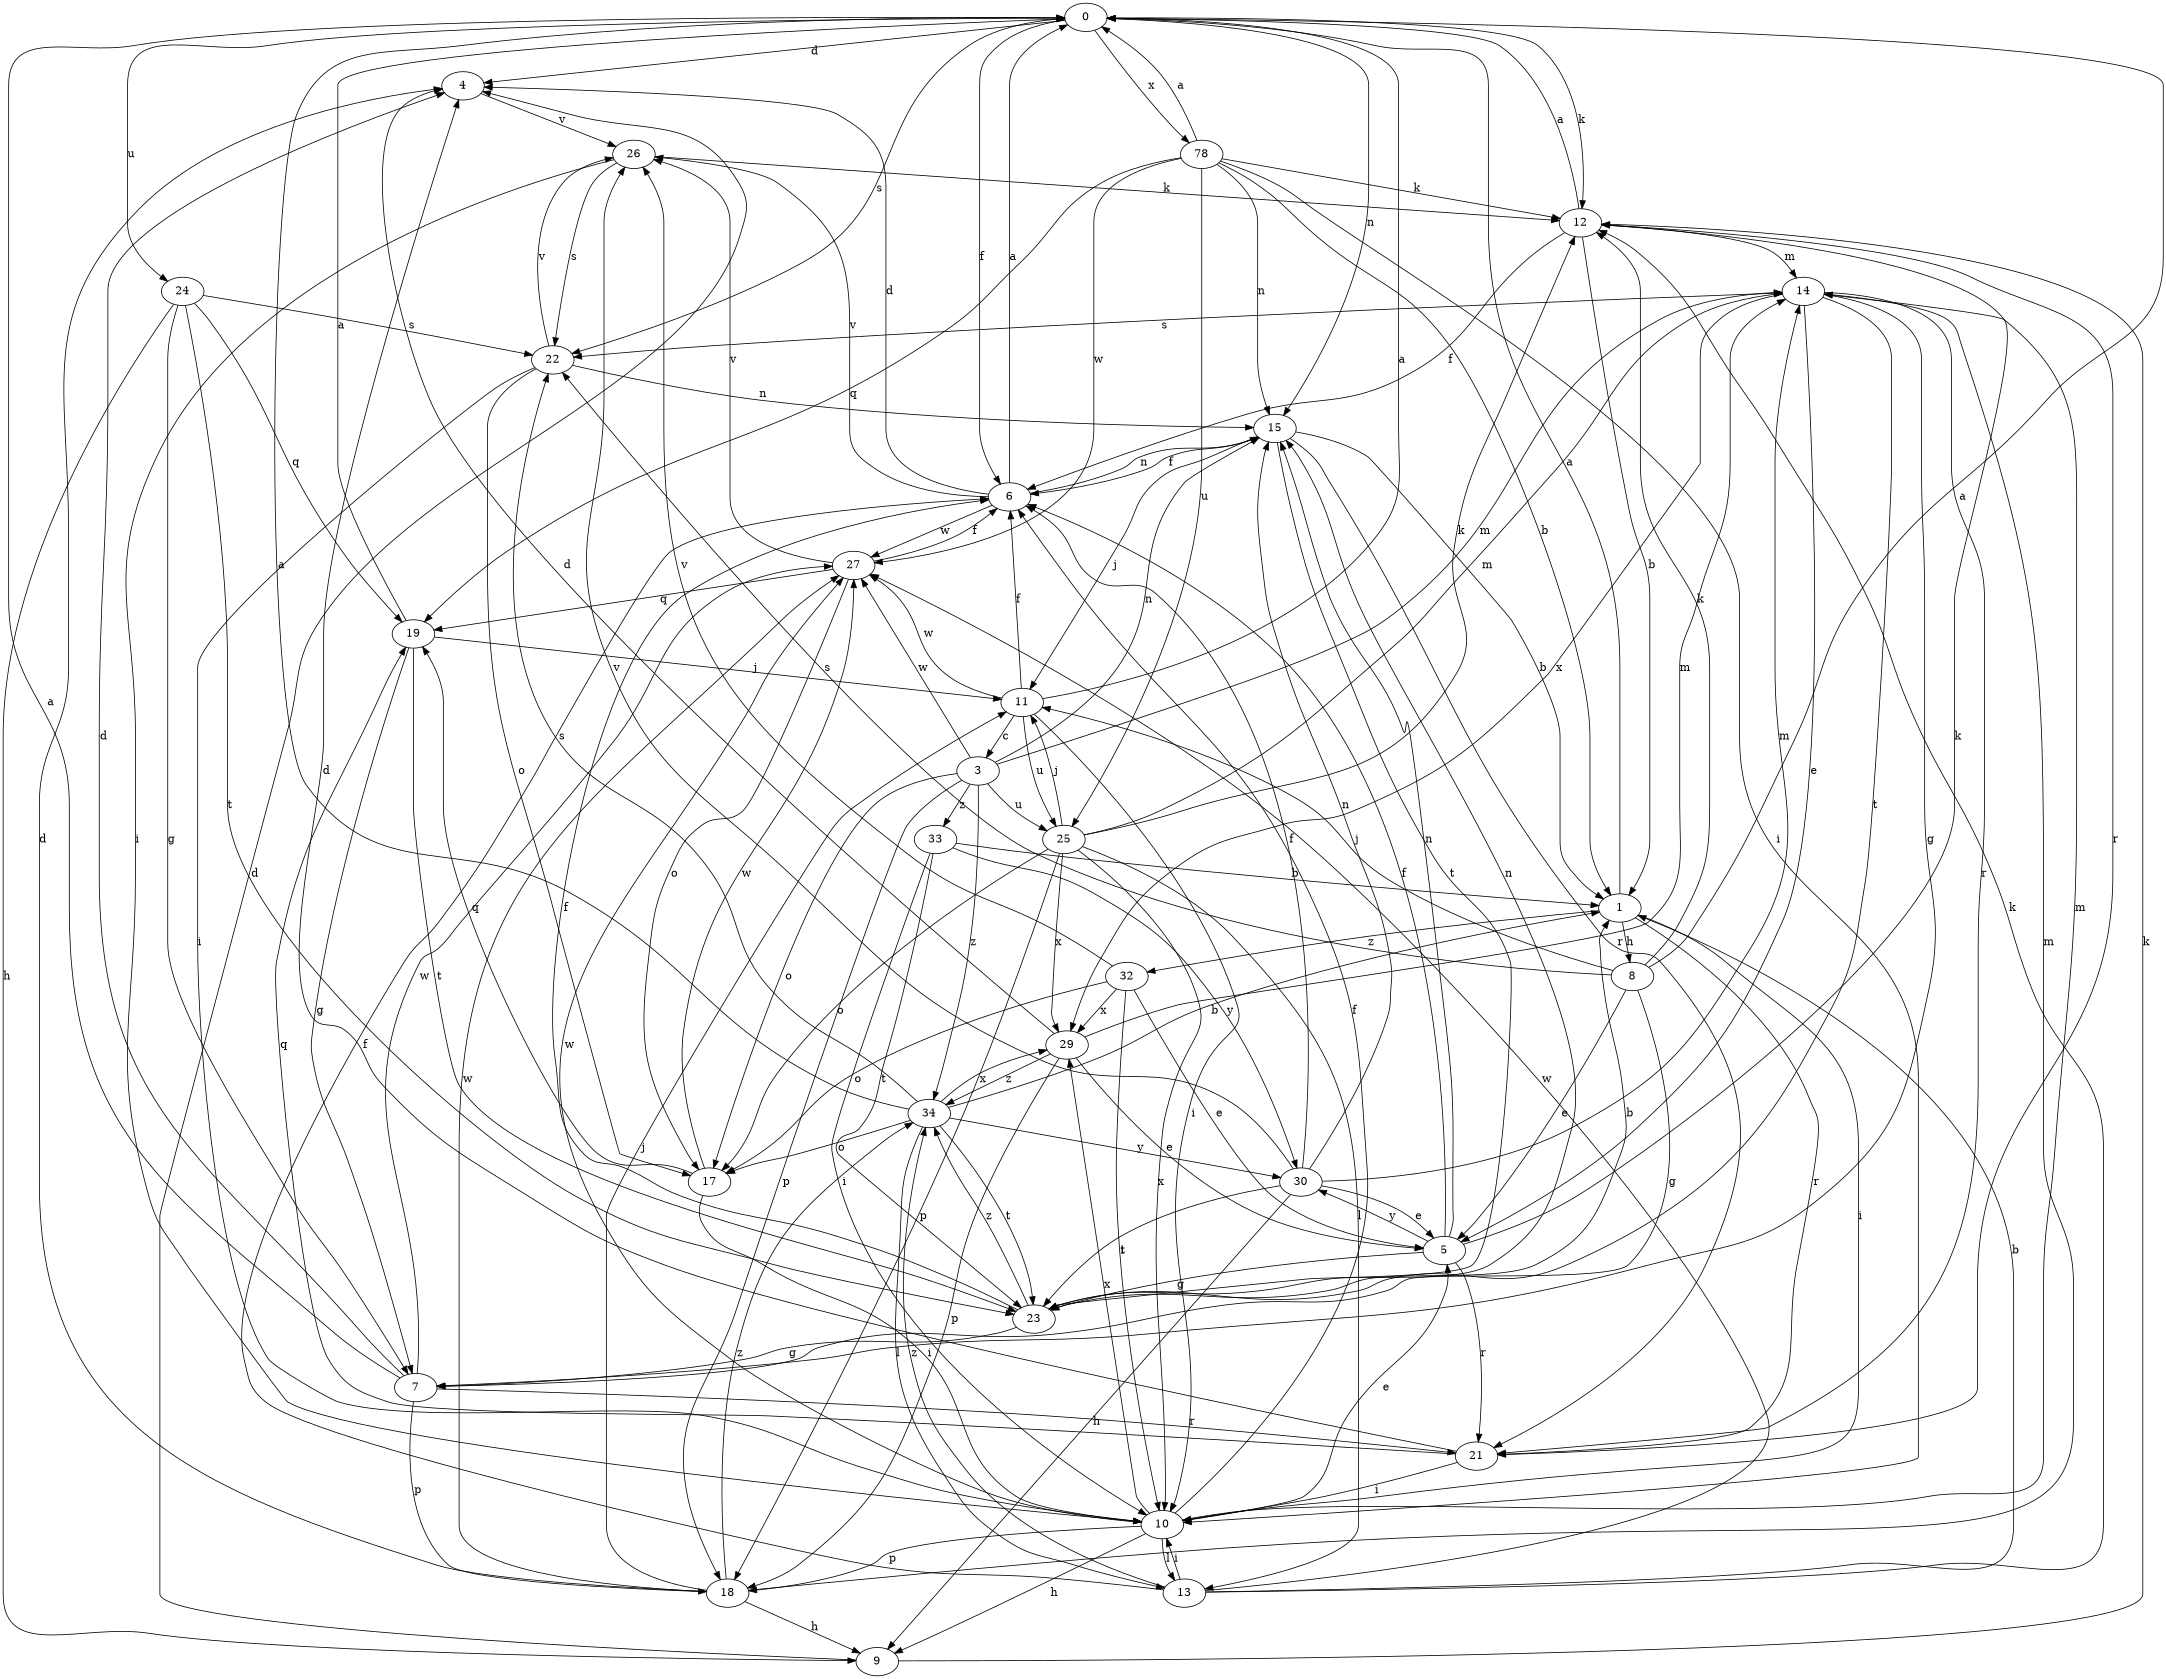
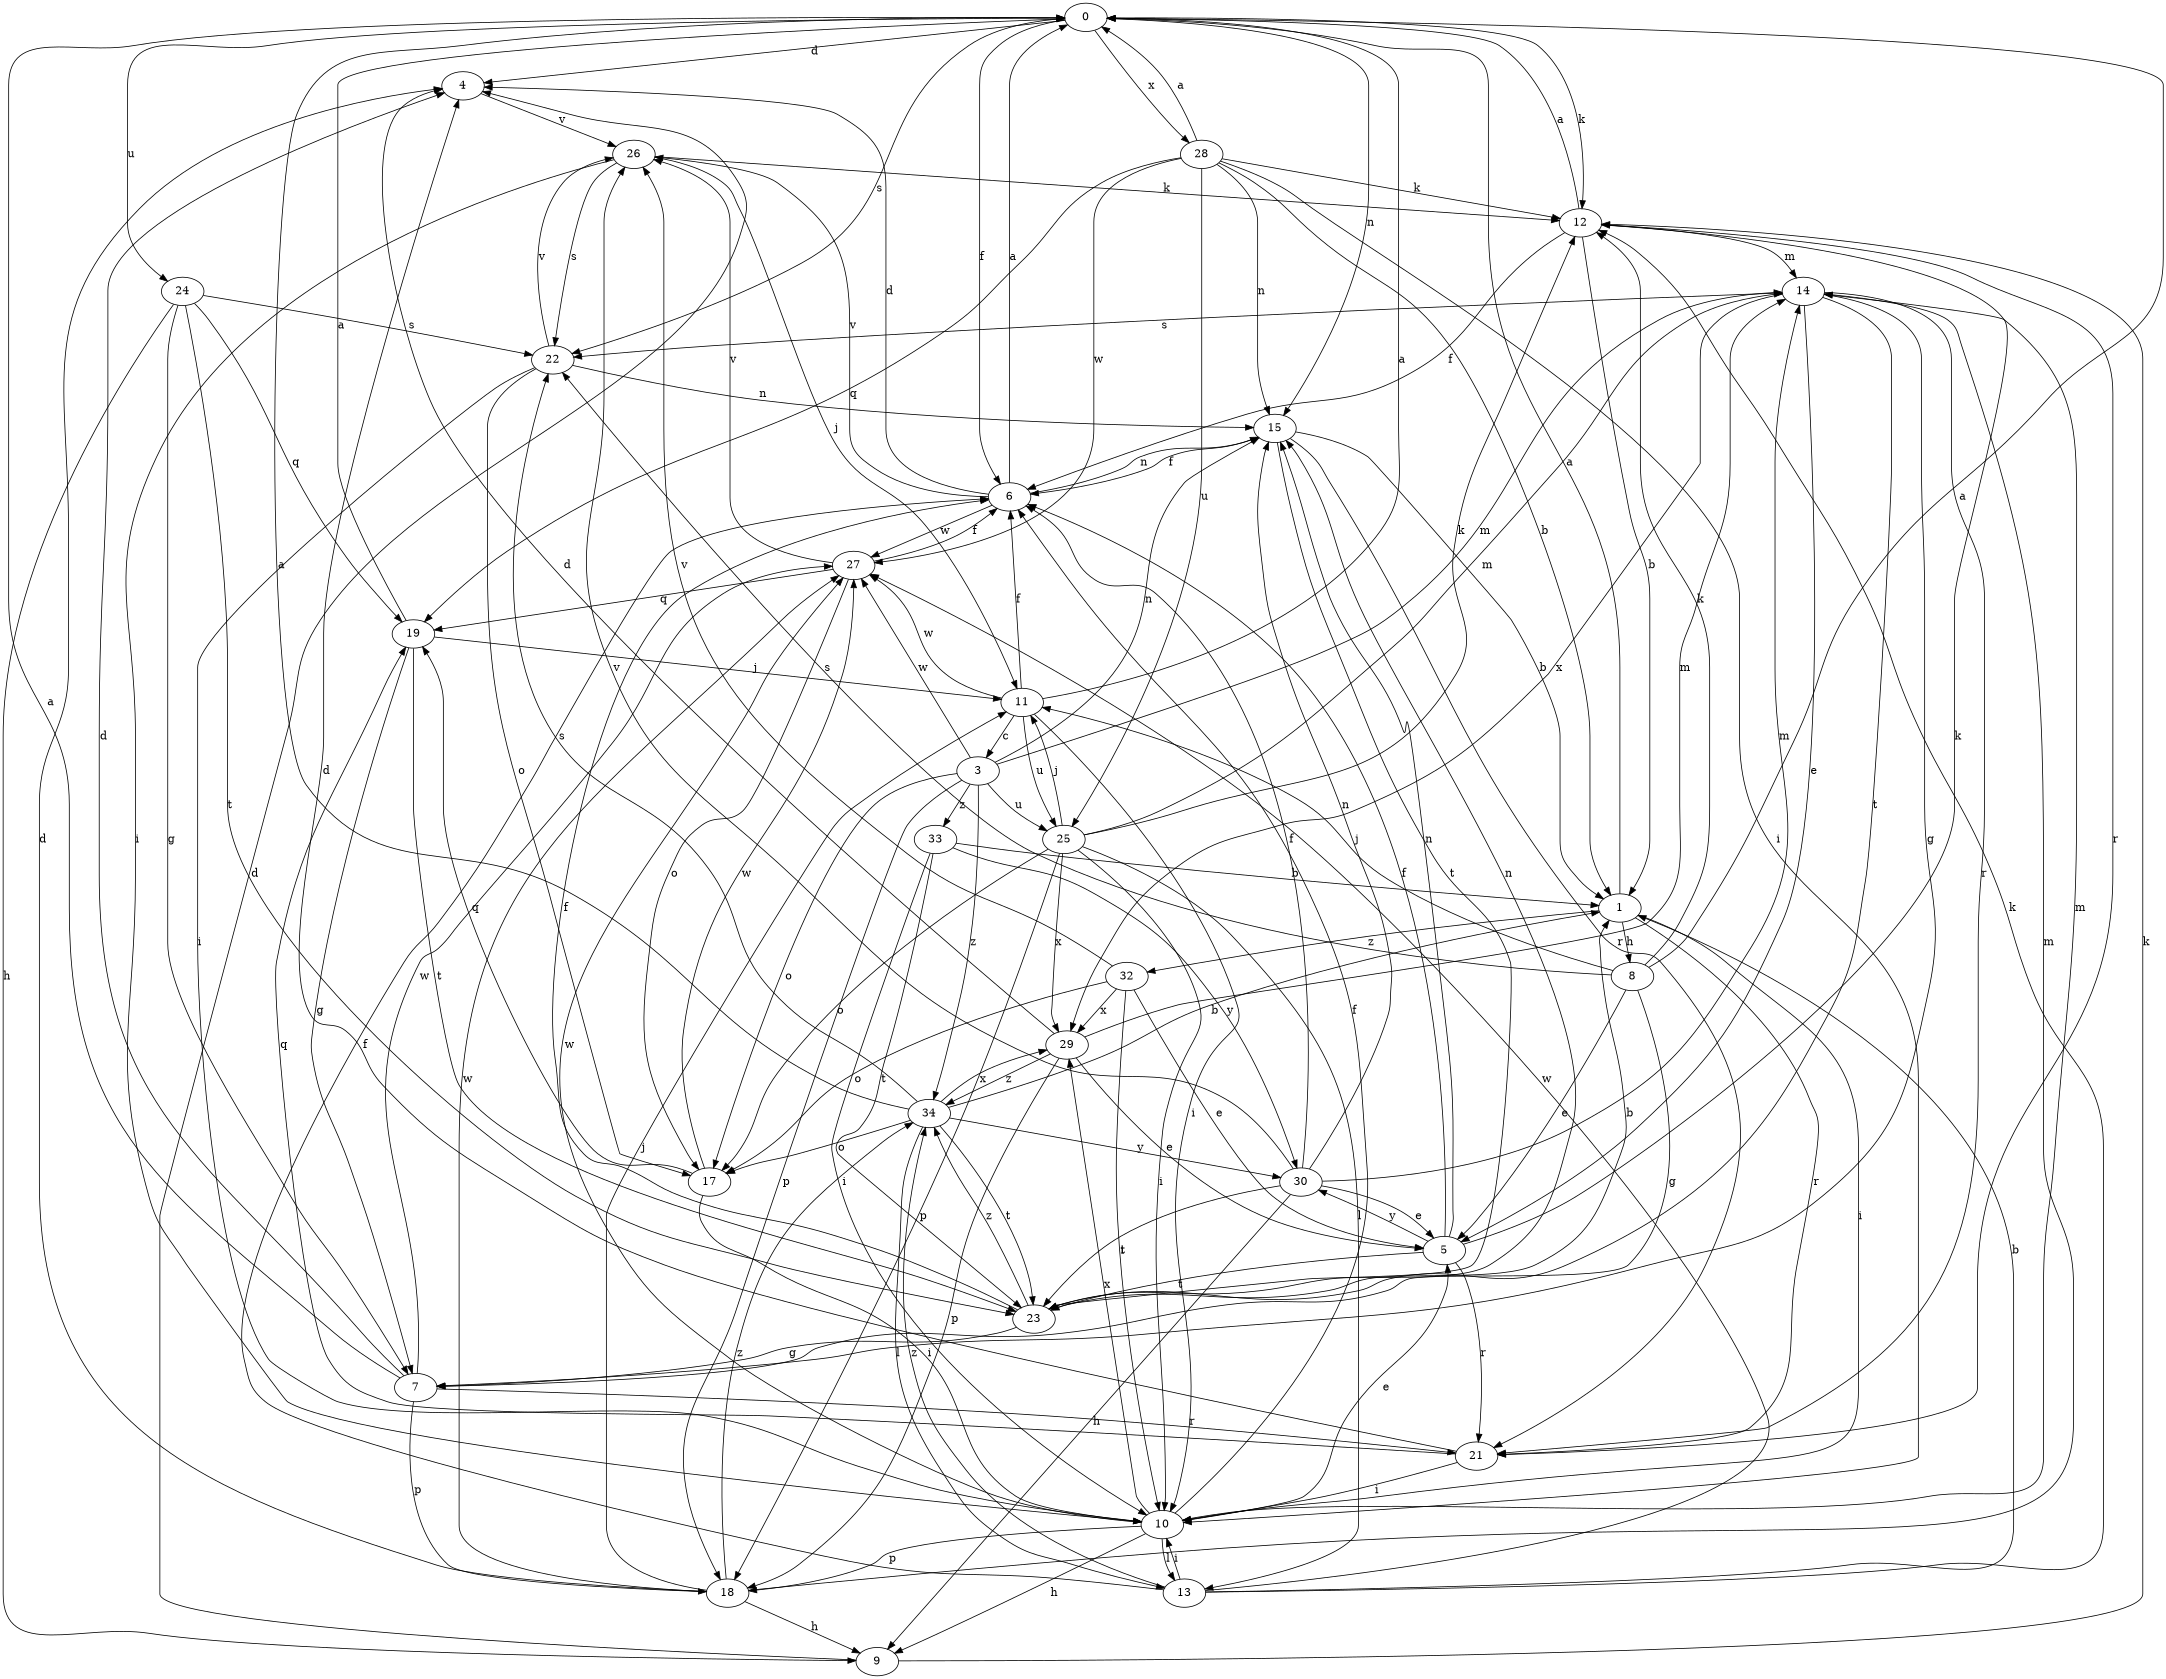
(1202, 154) -> (1202, 154)
(1125, 534) -> (823, 419)
(1161, 1182) -> (1161, 1182)
(1181, 1285) -> (1181, 1285)
